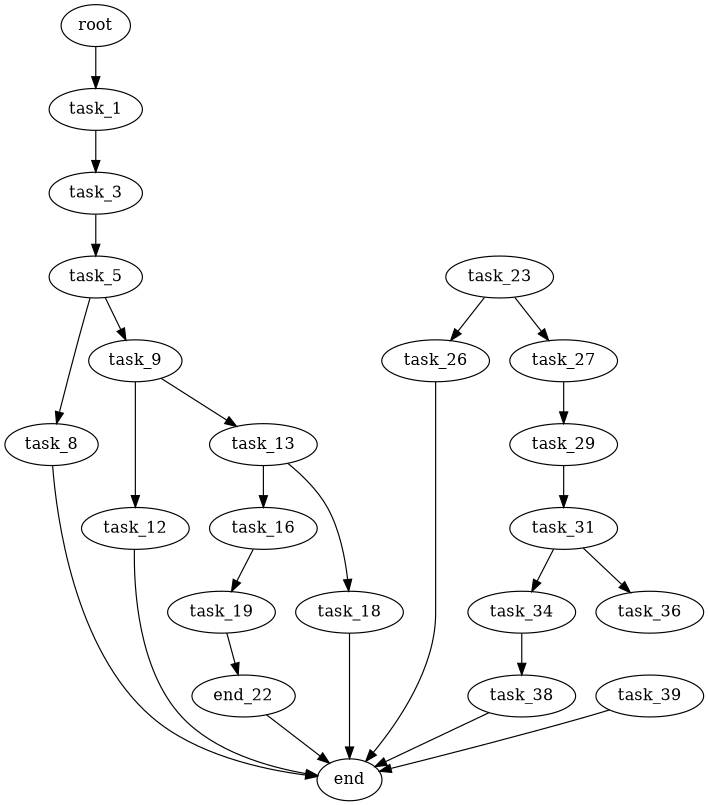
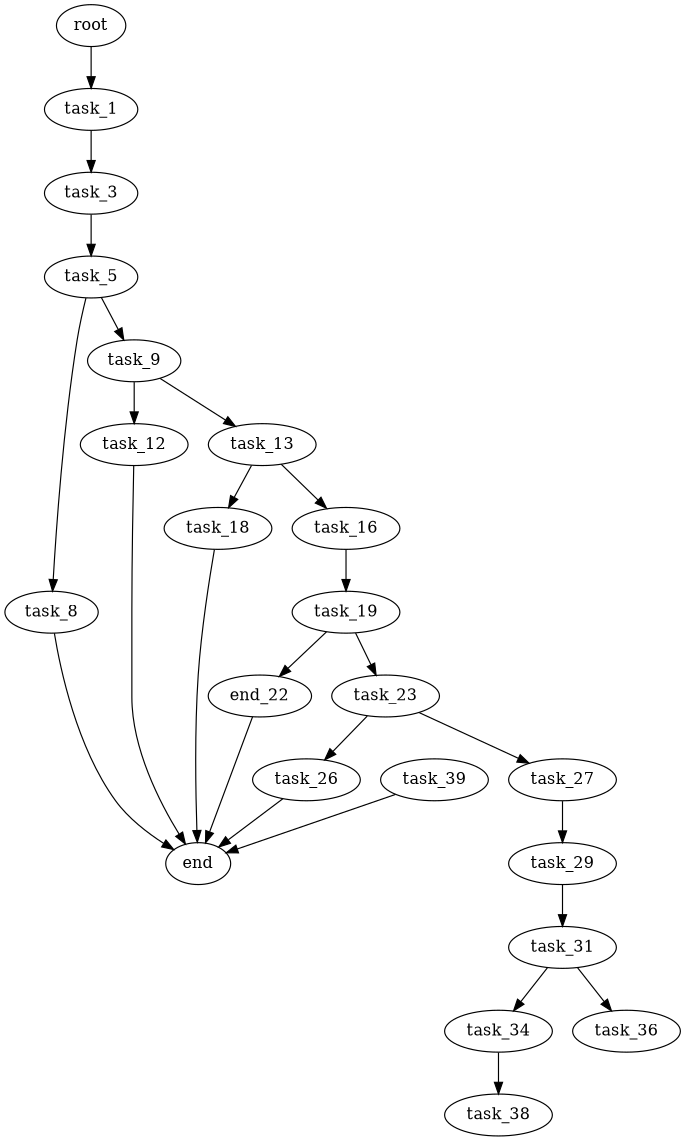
none -> (363, 649)
(437, 737) -> none
